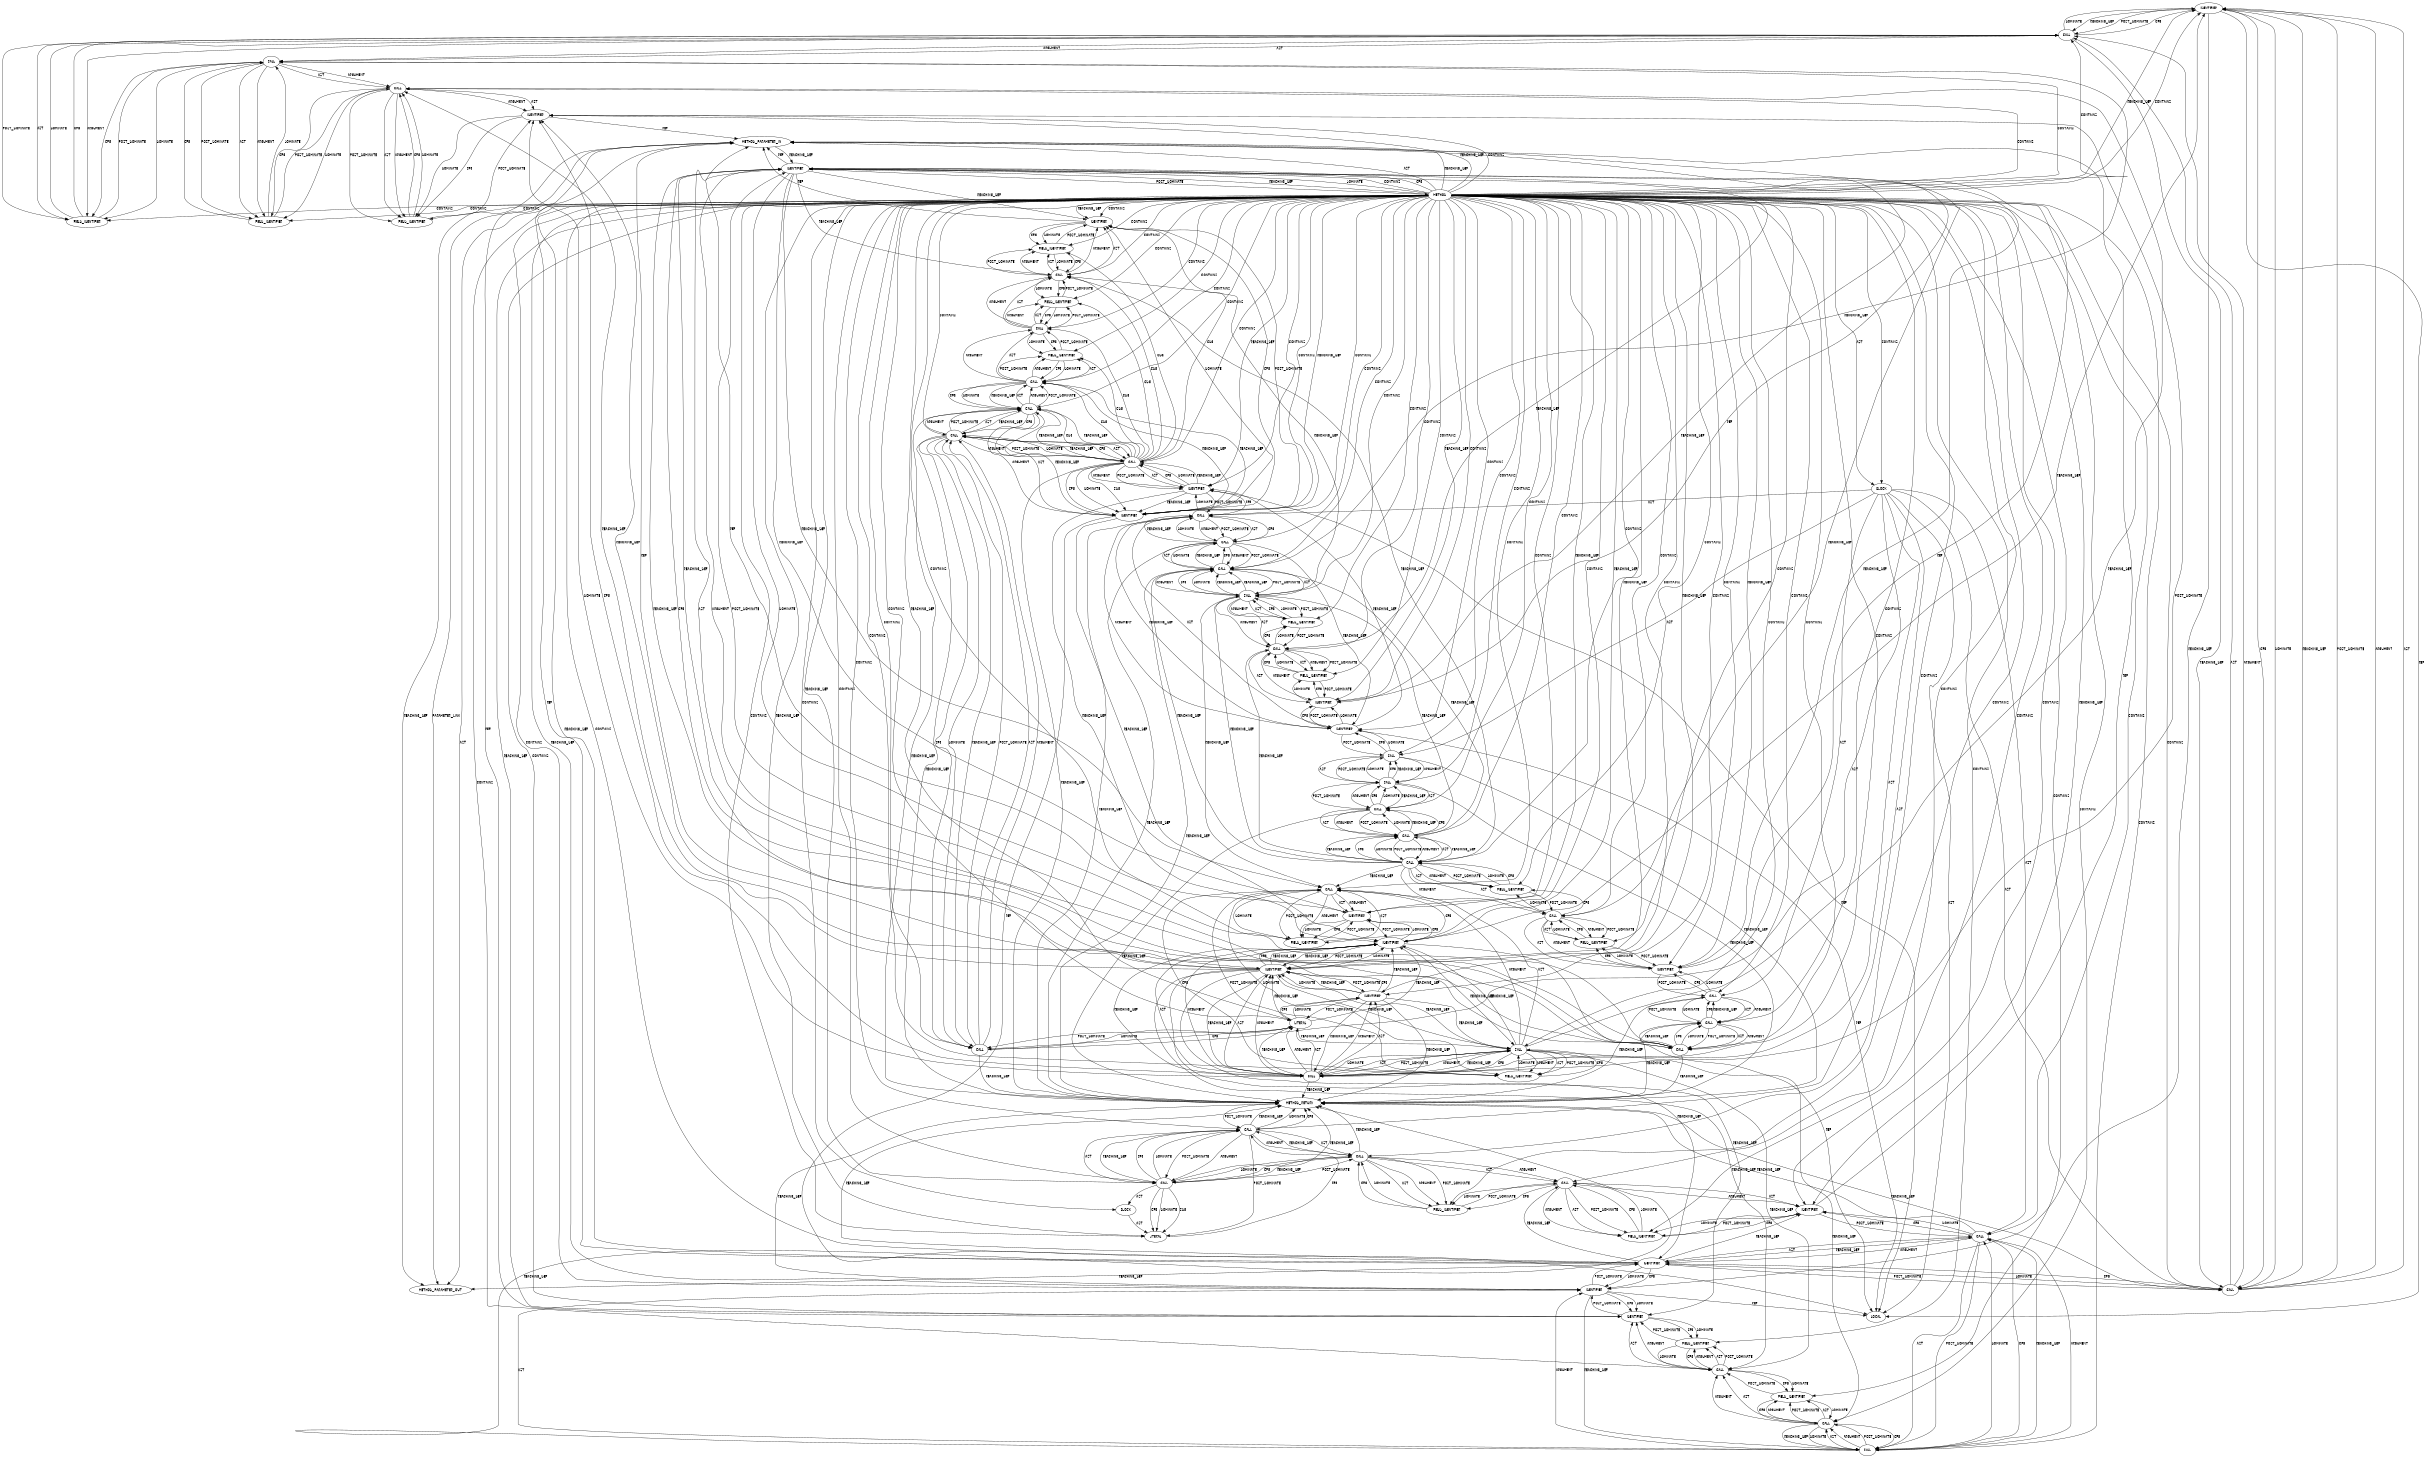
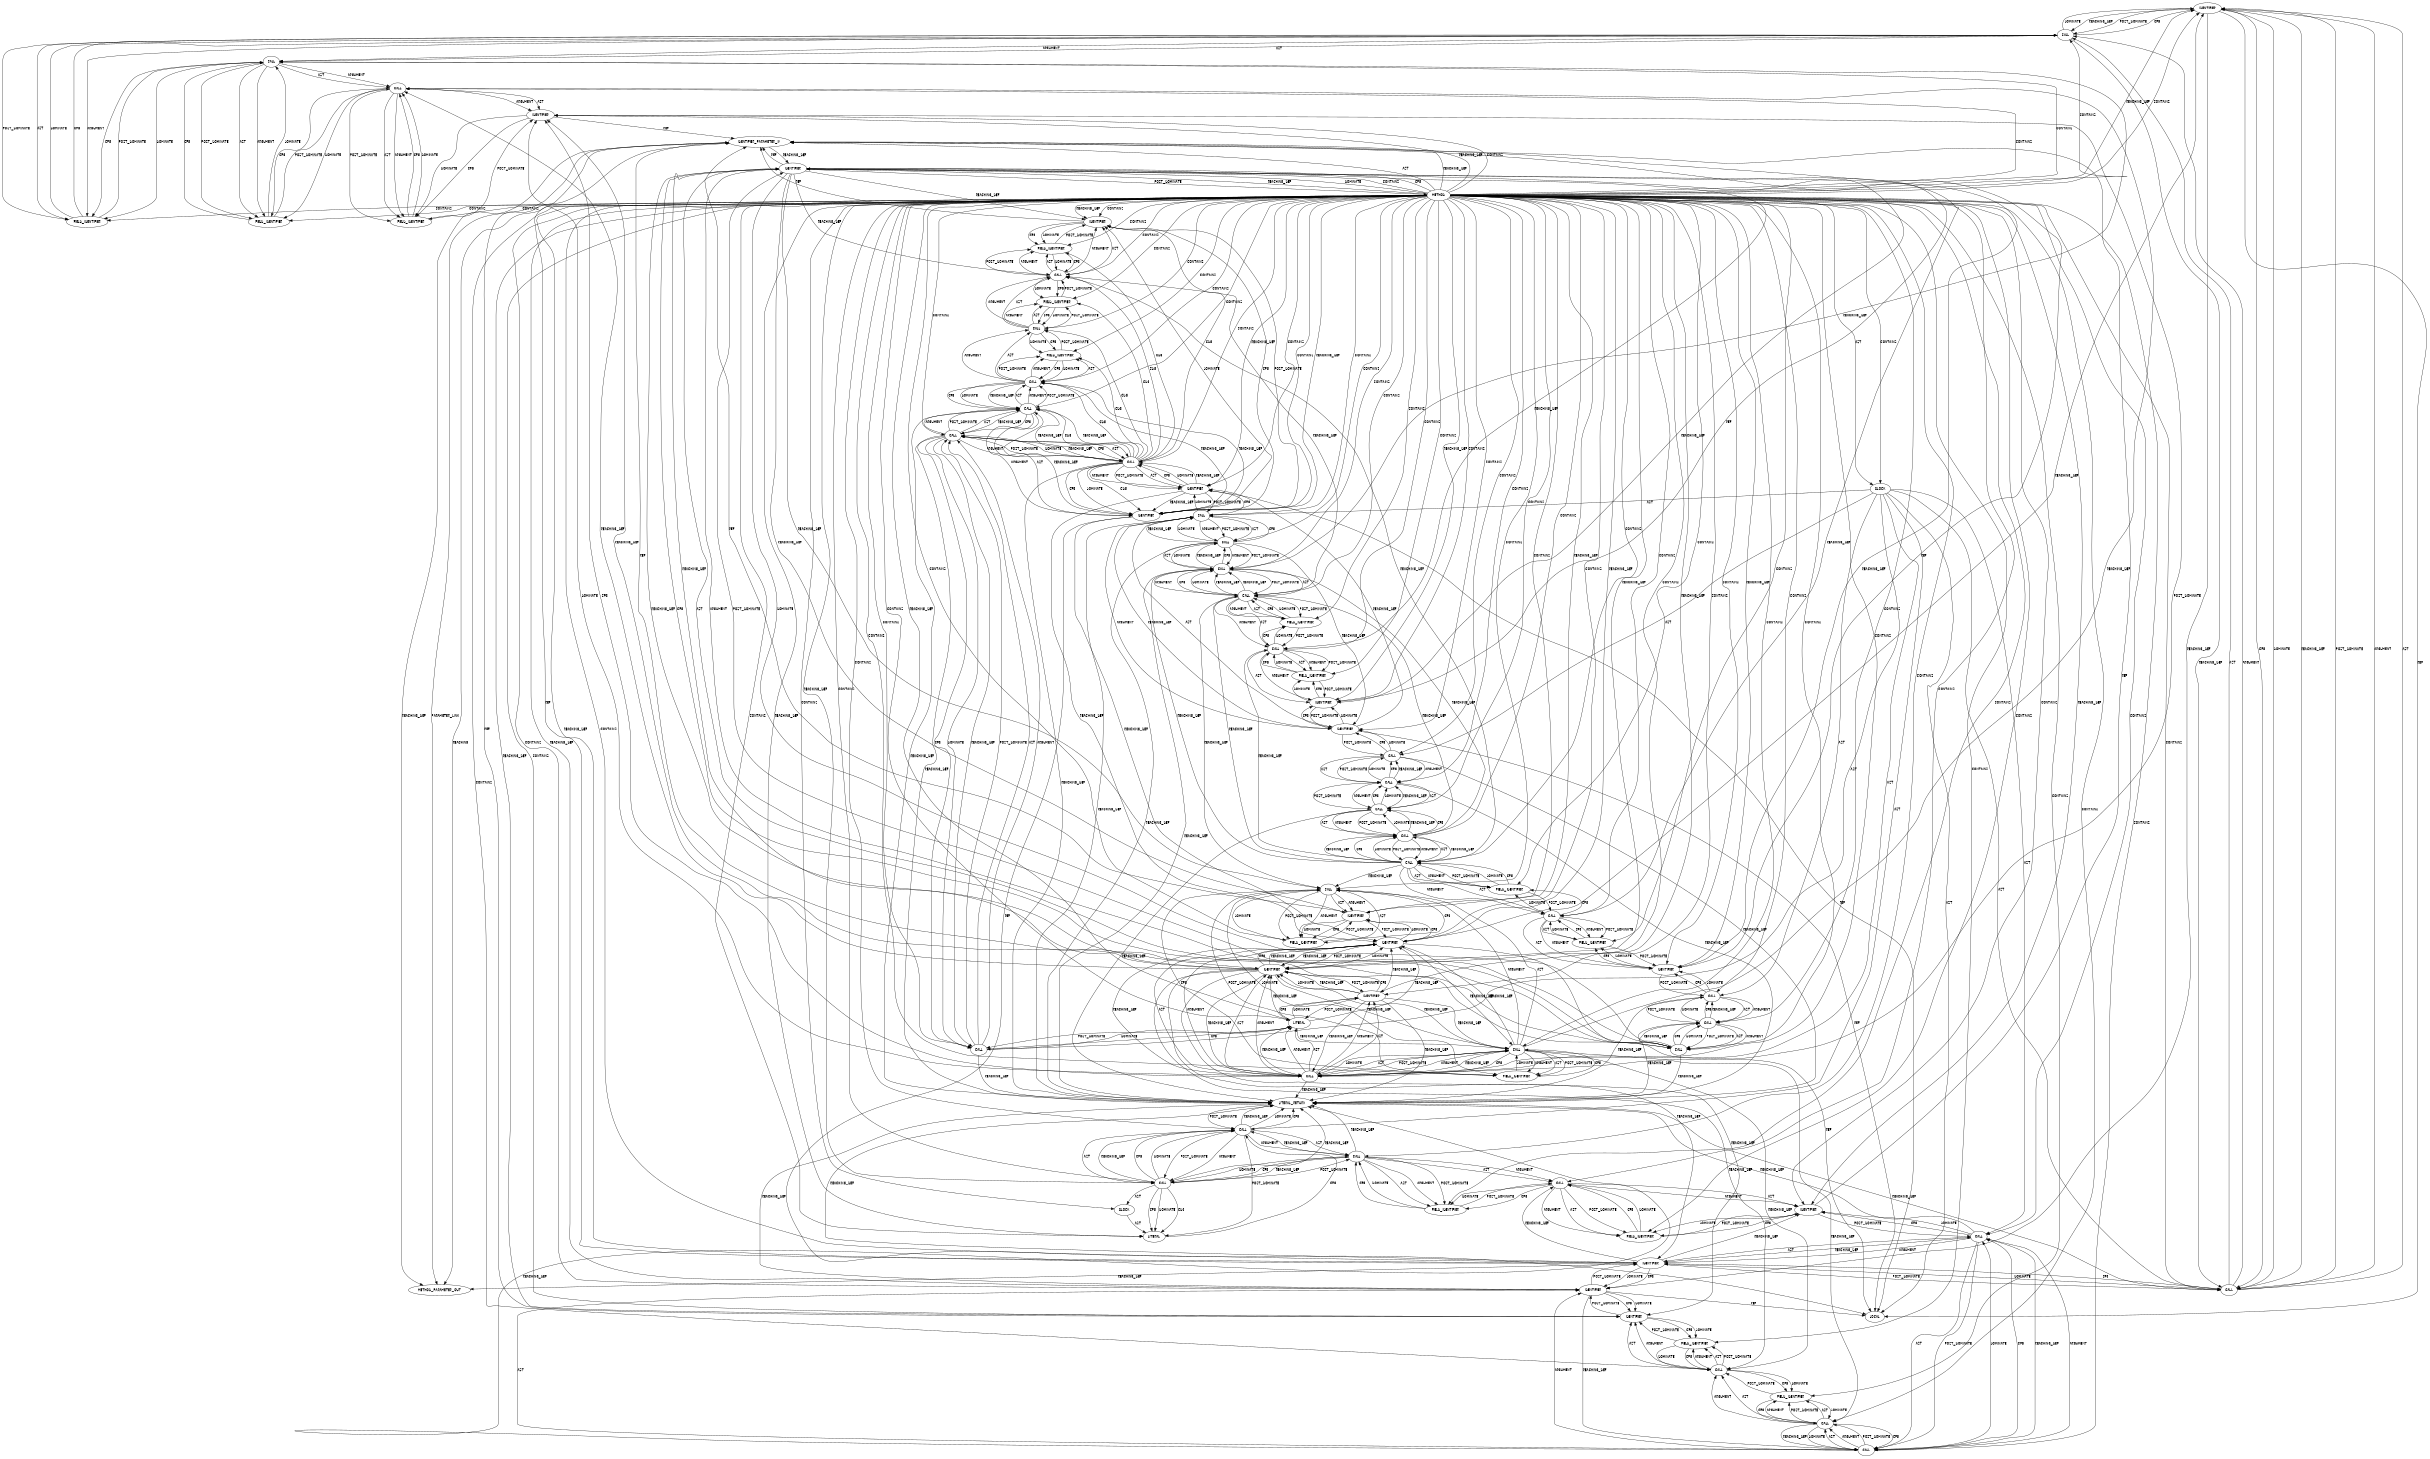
(762, 142) -> (759, 142)
(463, 743) -> (461, 743)
(1300, 1103) -> (1292, 1103)
